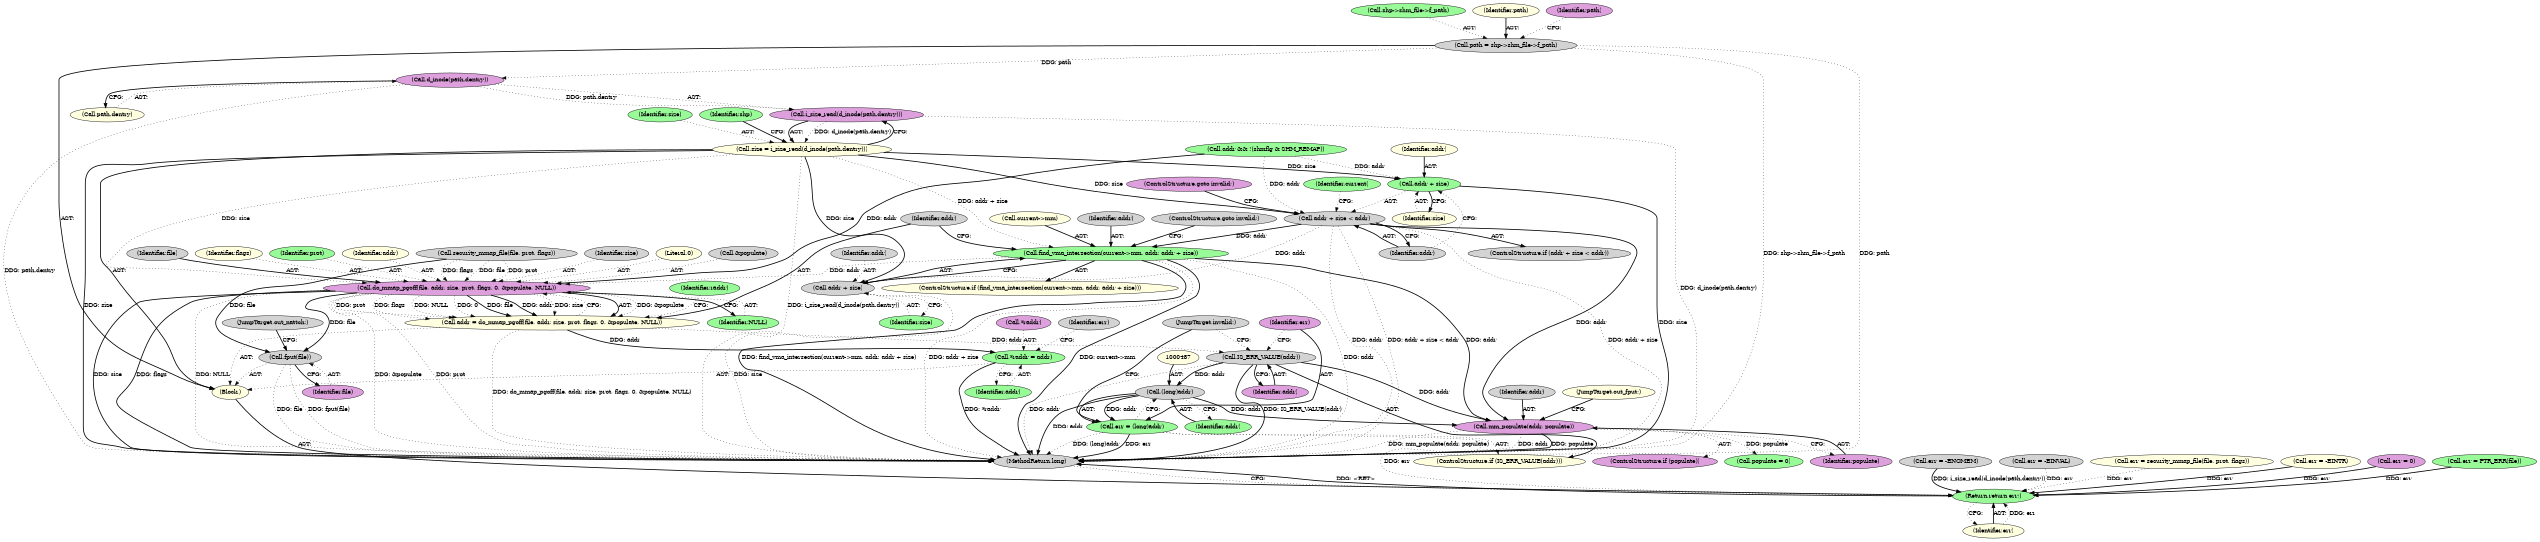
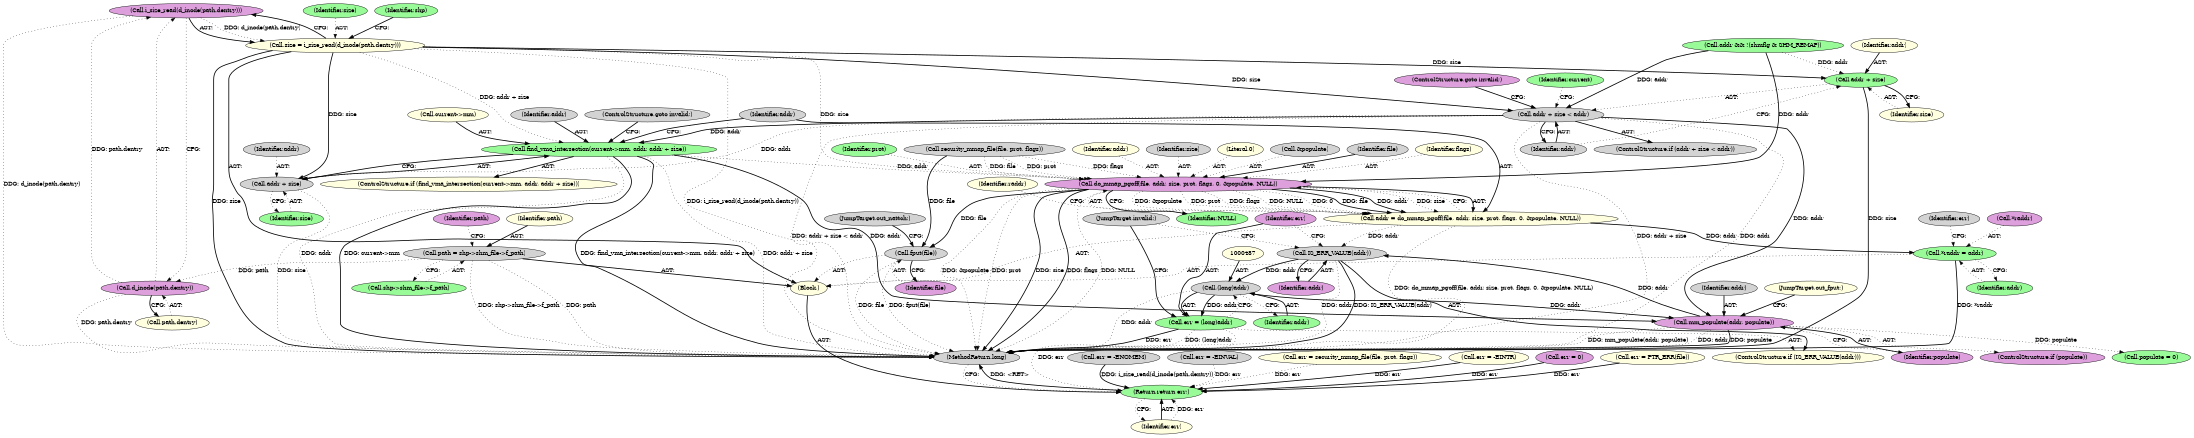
none -> (186, 151)
(1270, 192) -> (1634, 75)
none -> (428, 267)
(705, 288) -> (1003, 184)
(1395, 388) -> (1547, 272)
(1074, 408) -> (1111, 337)
(2485, 462) -> (1653, 358)
